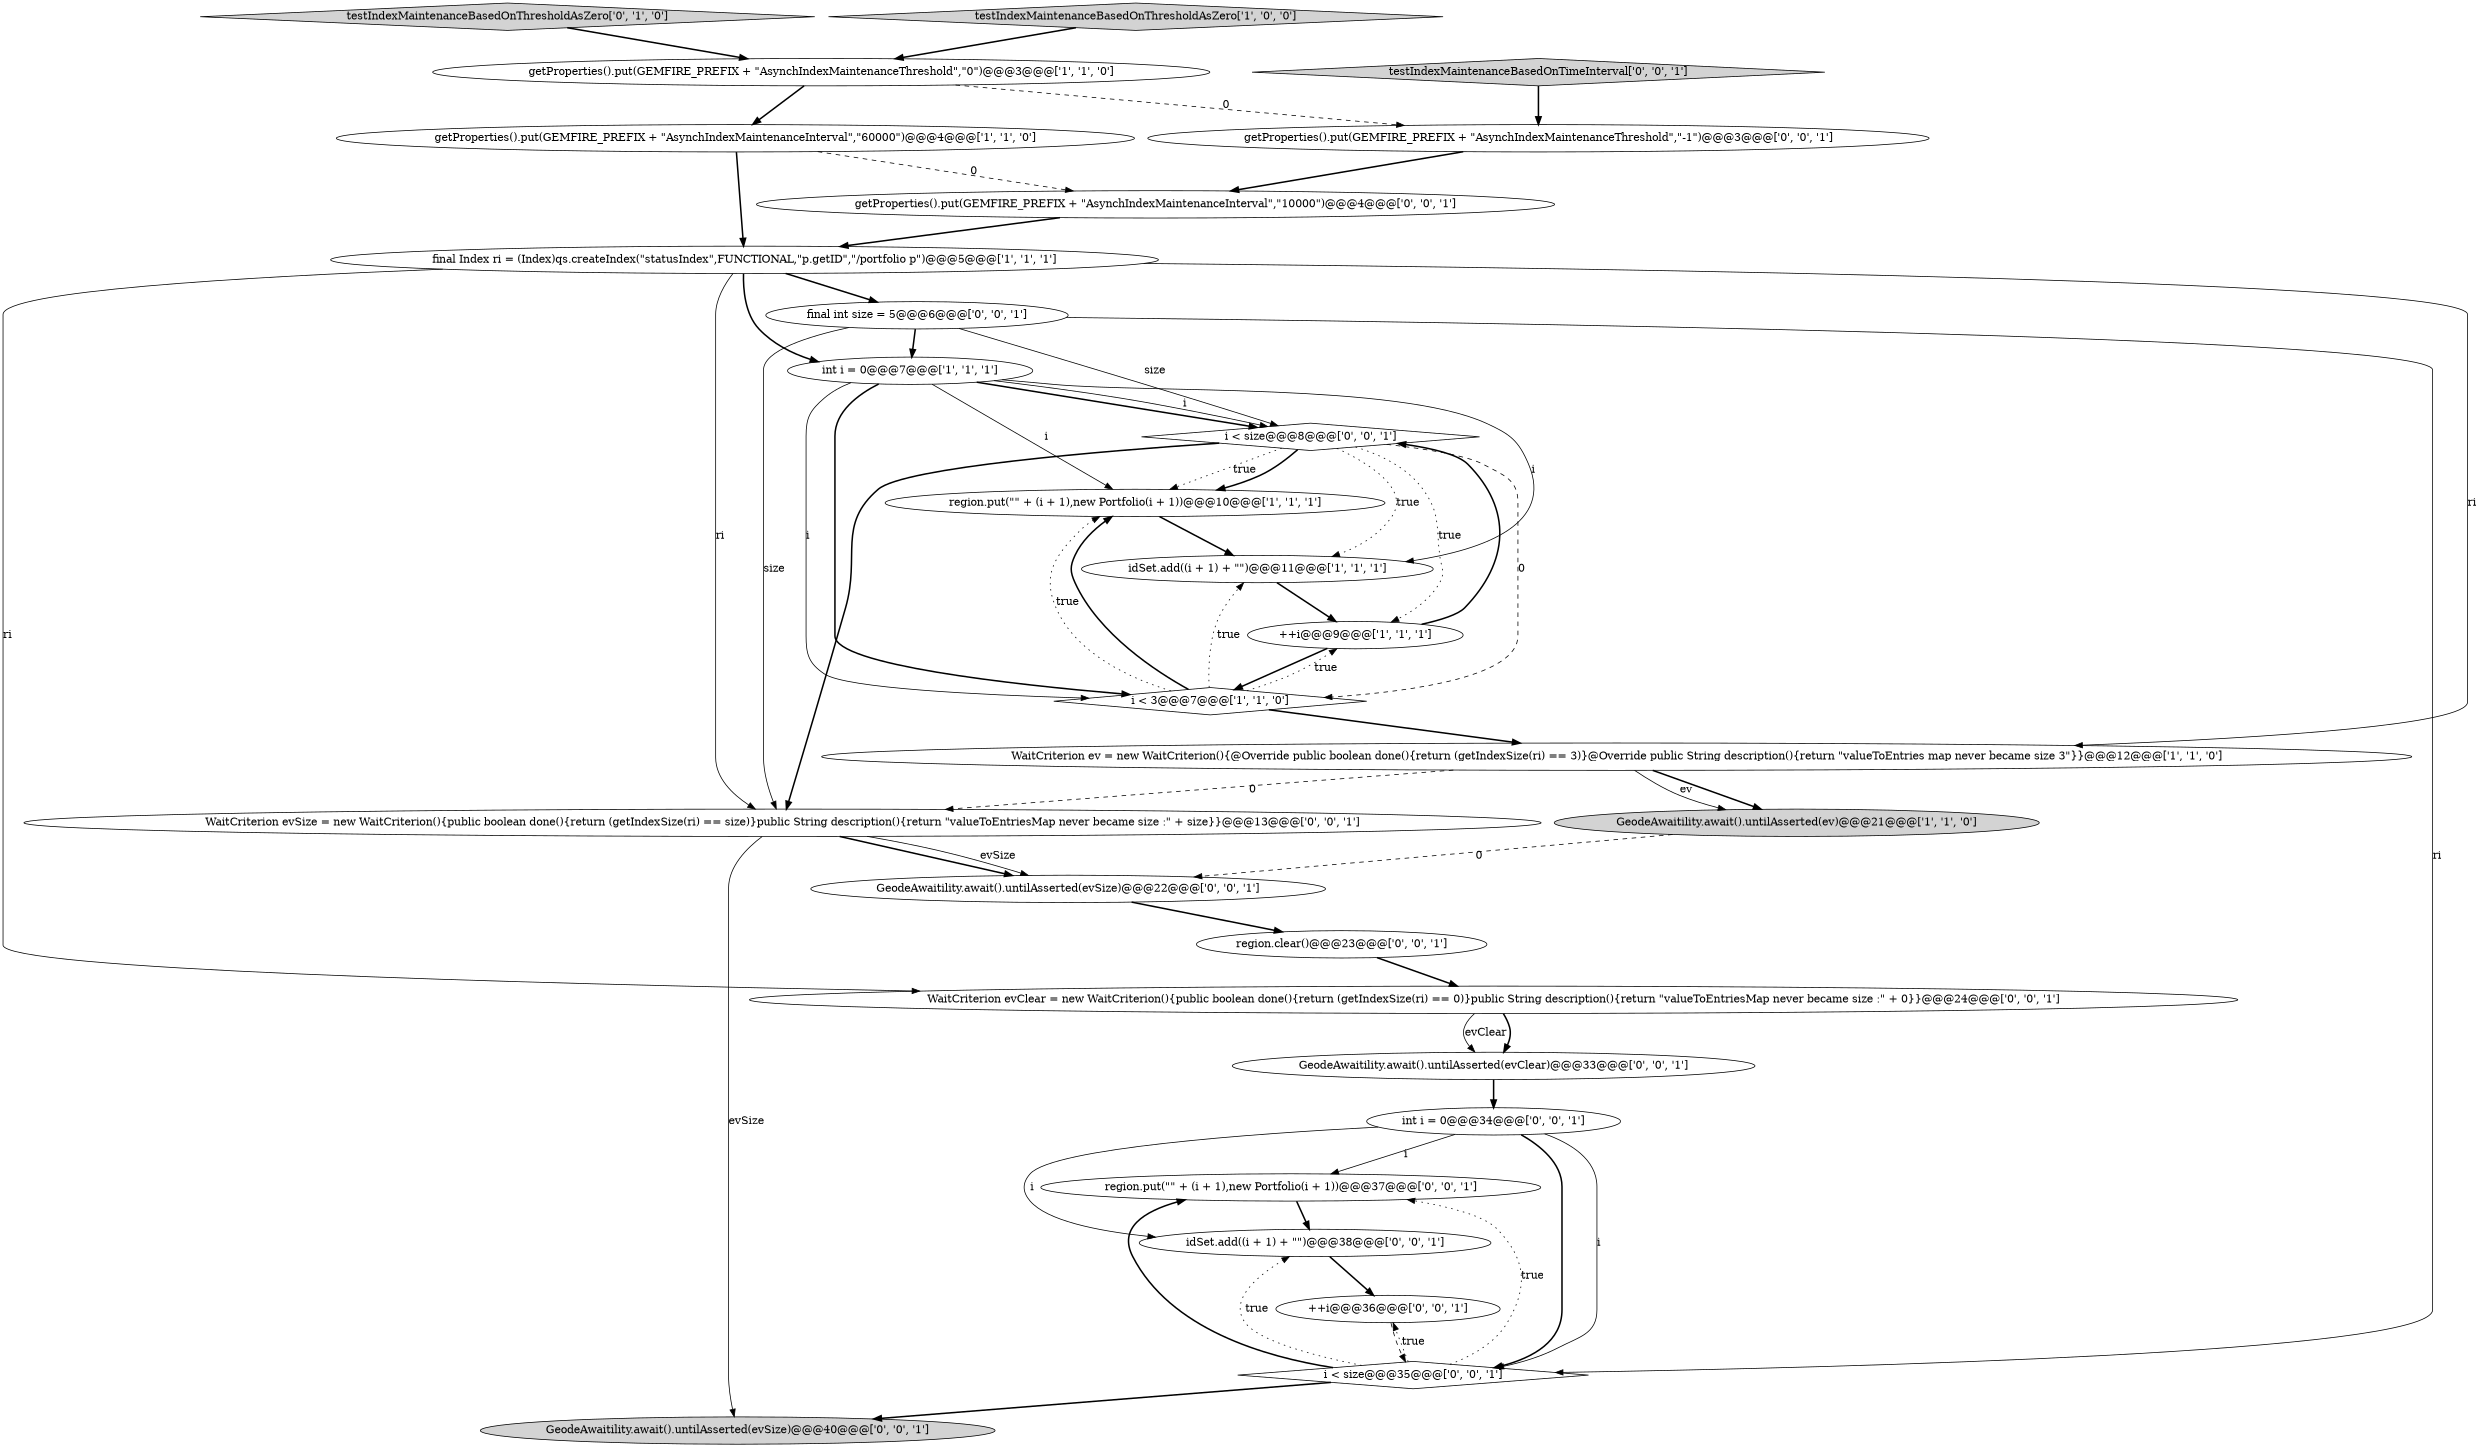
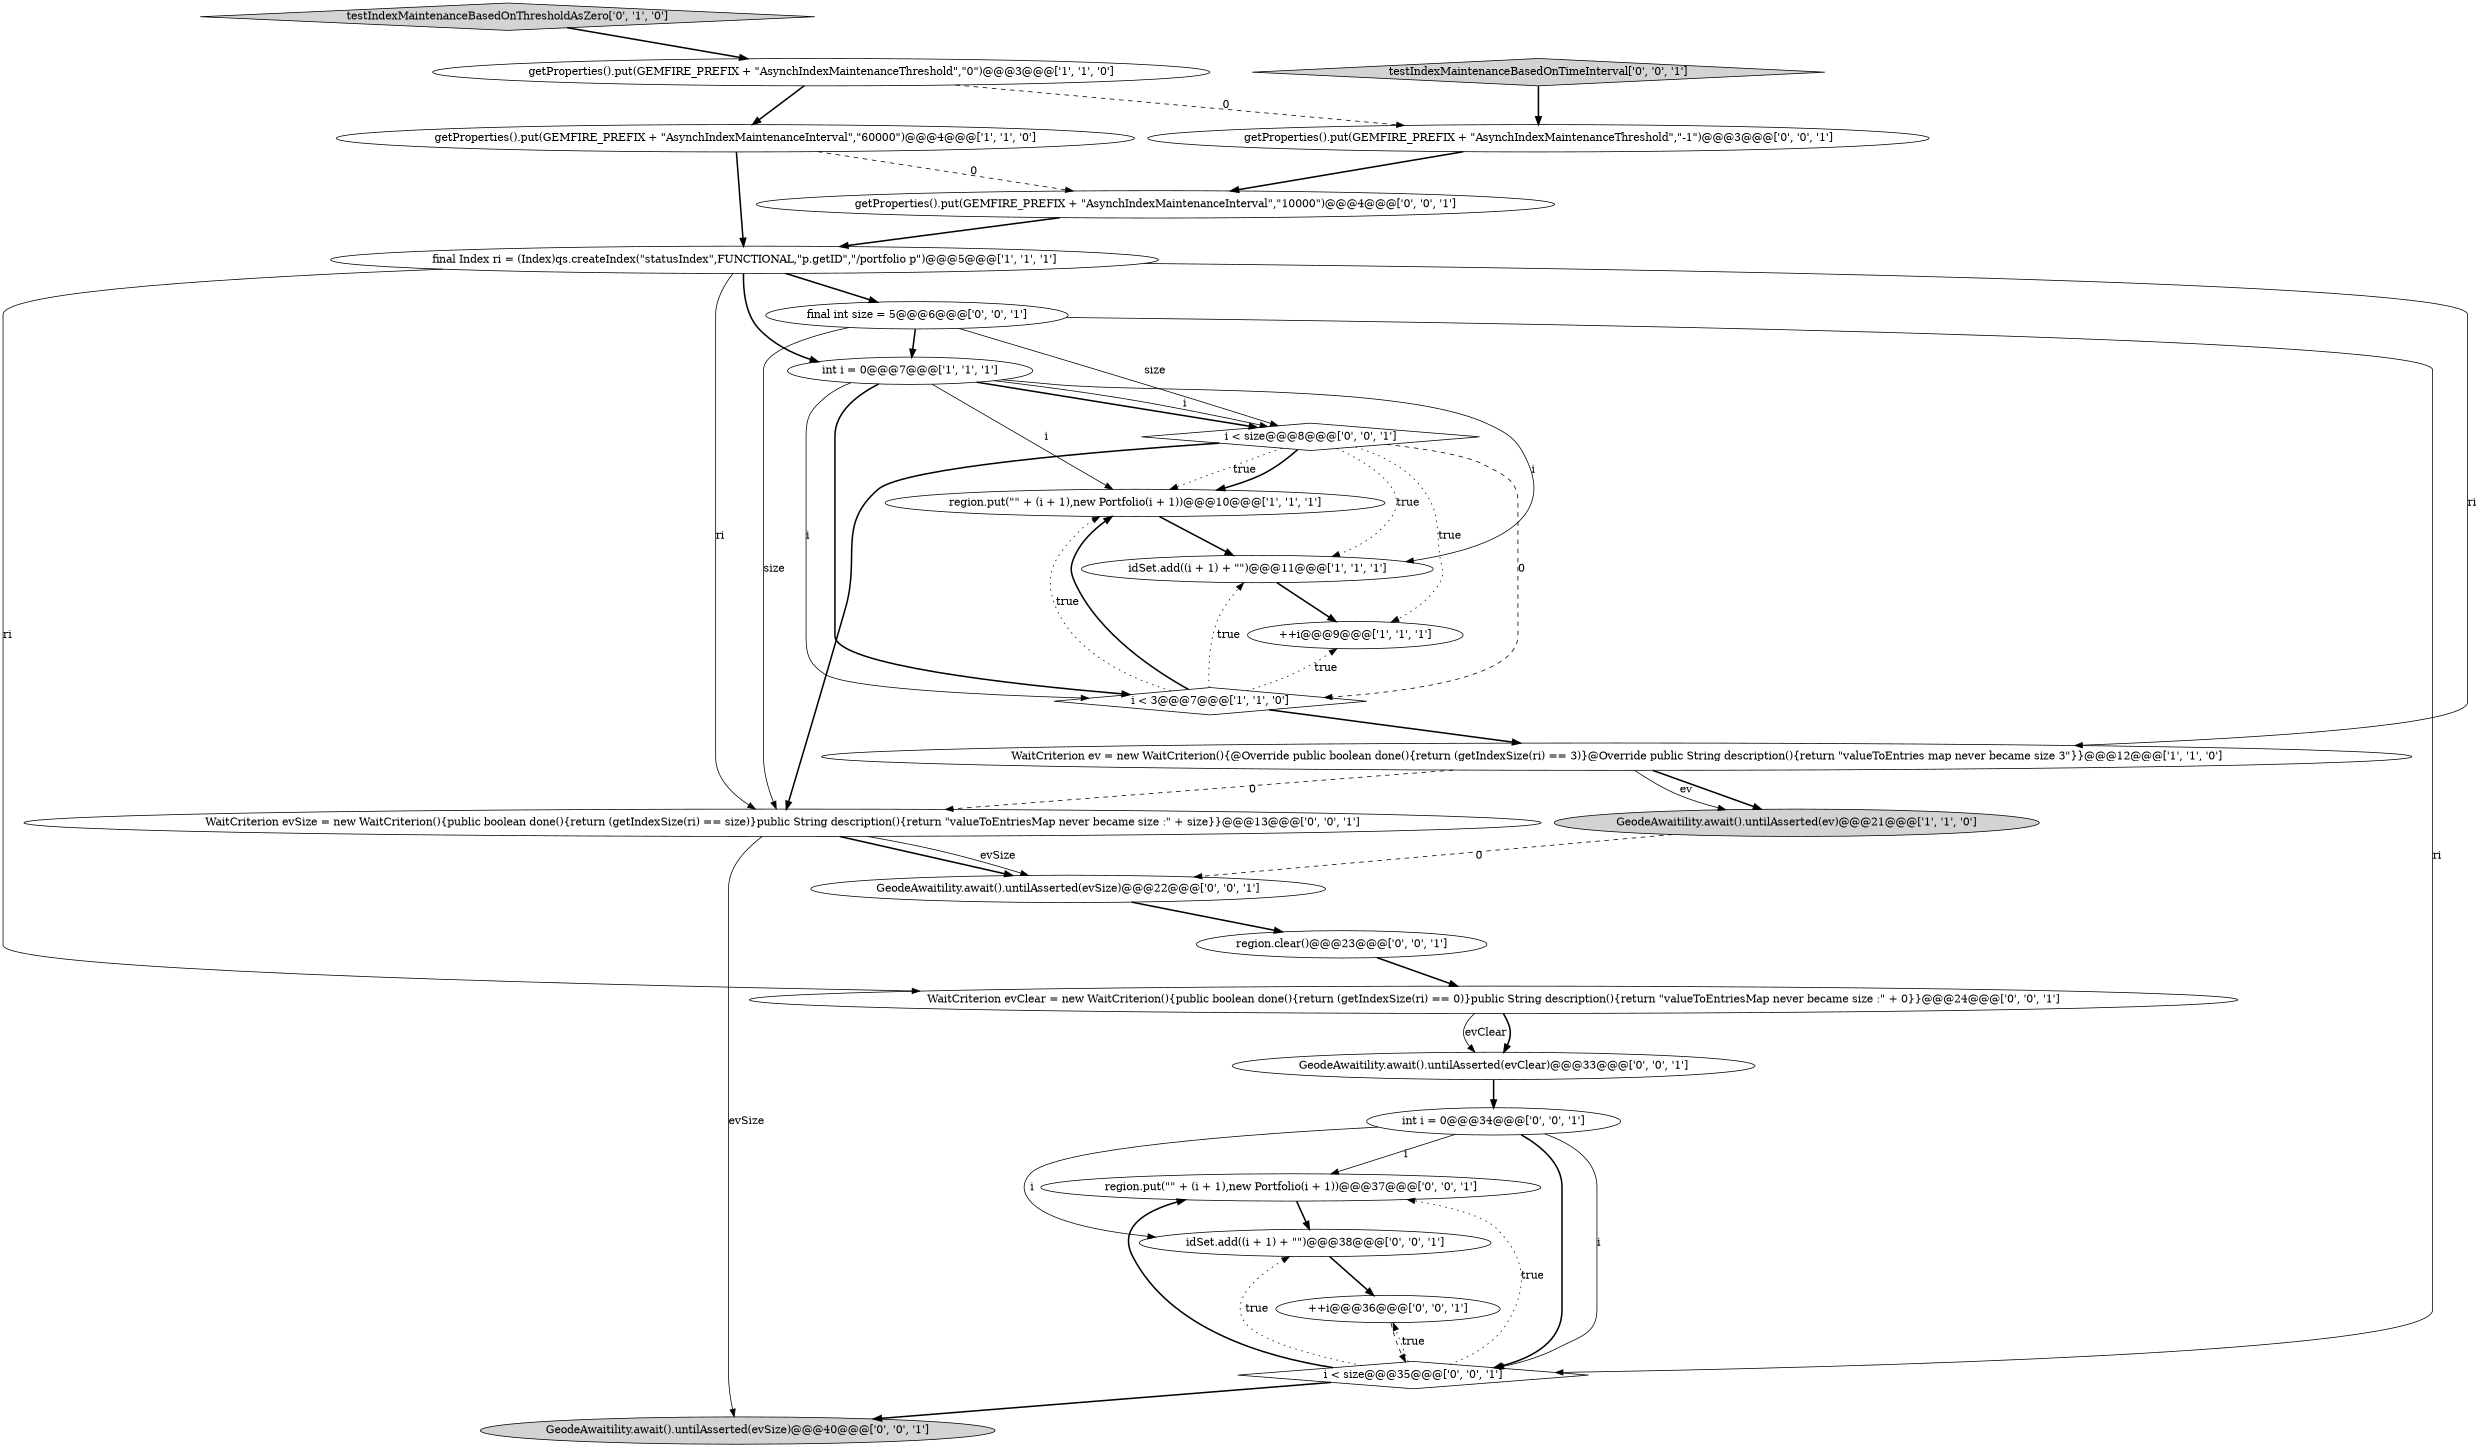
(1136, 17) -> none
(1499, 527) -> none
(1285, 667) -> none
